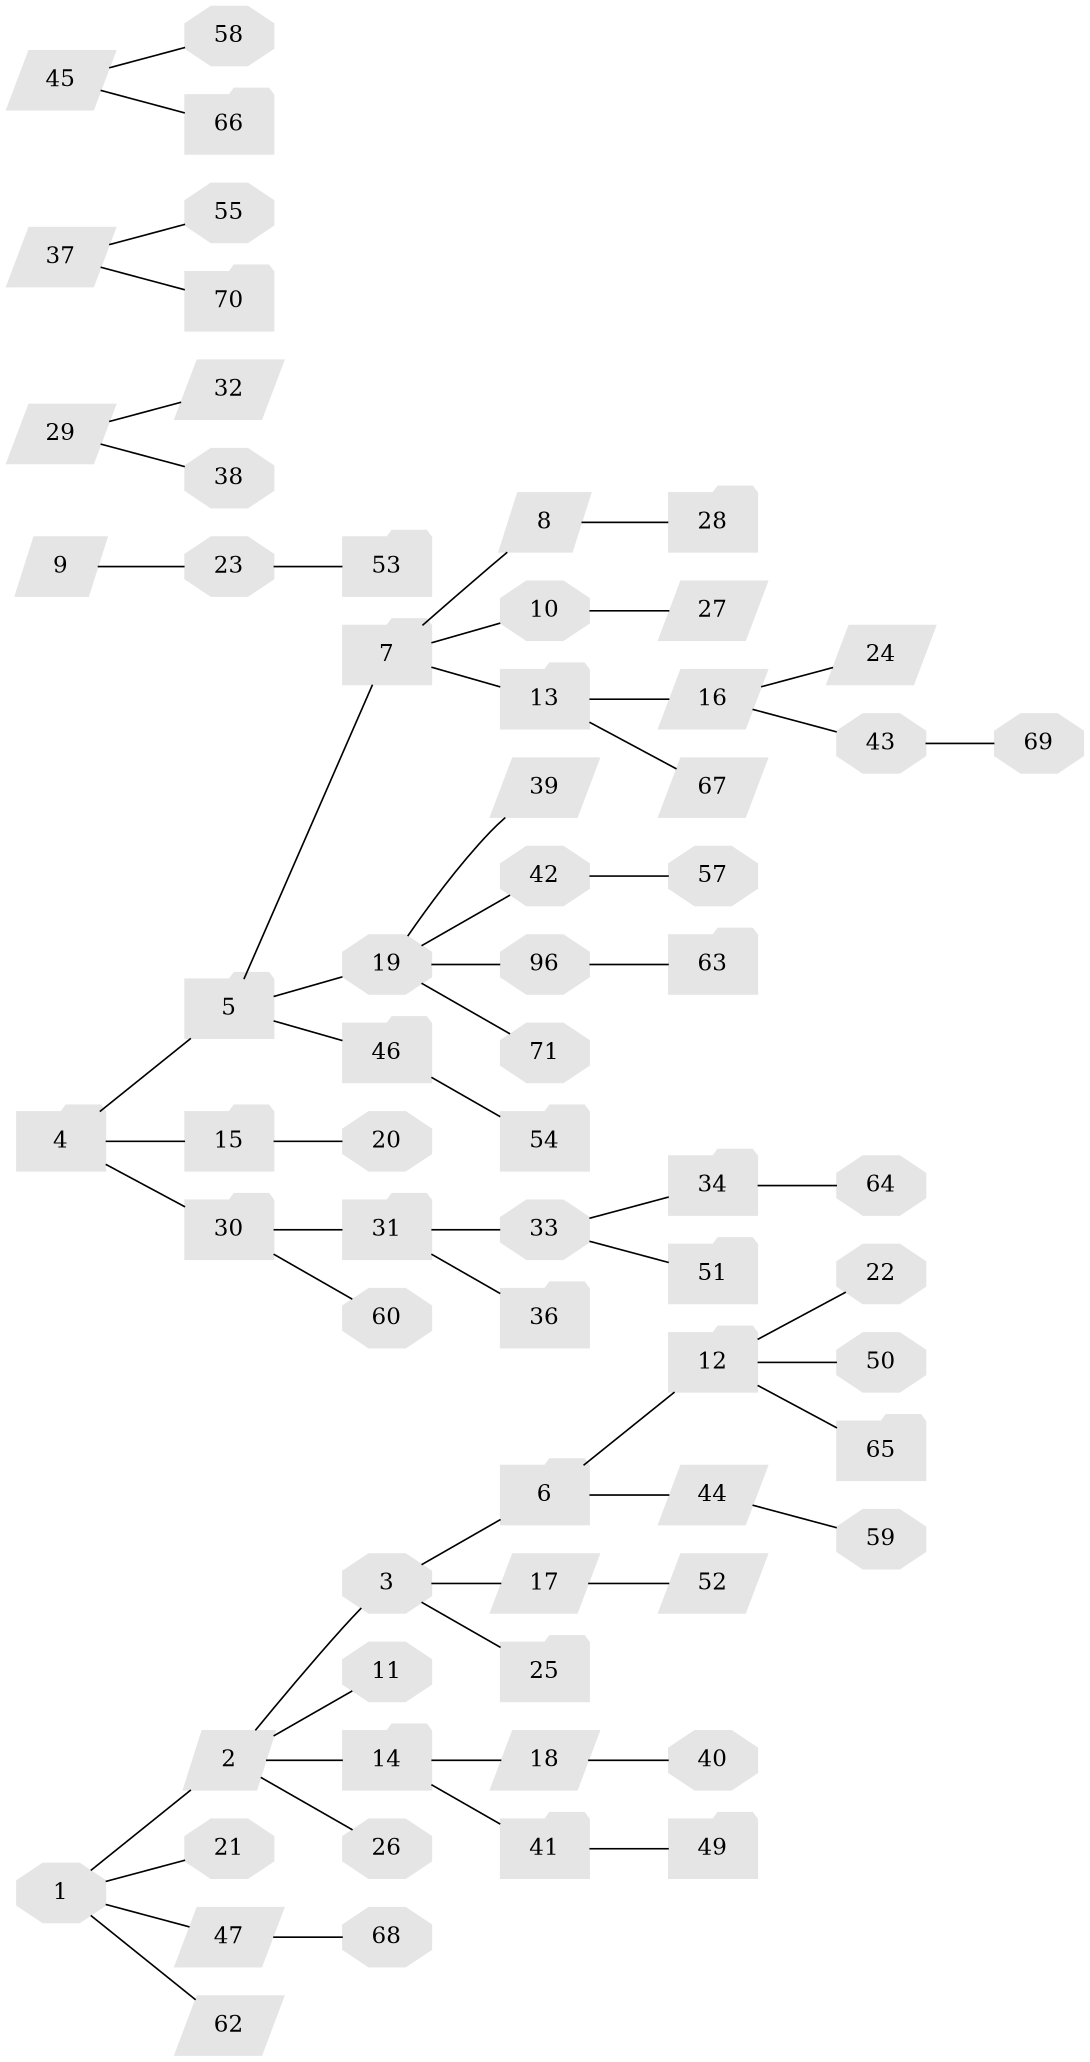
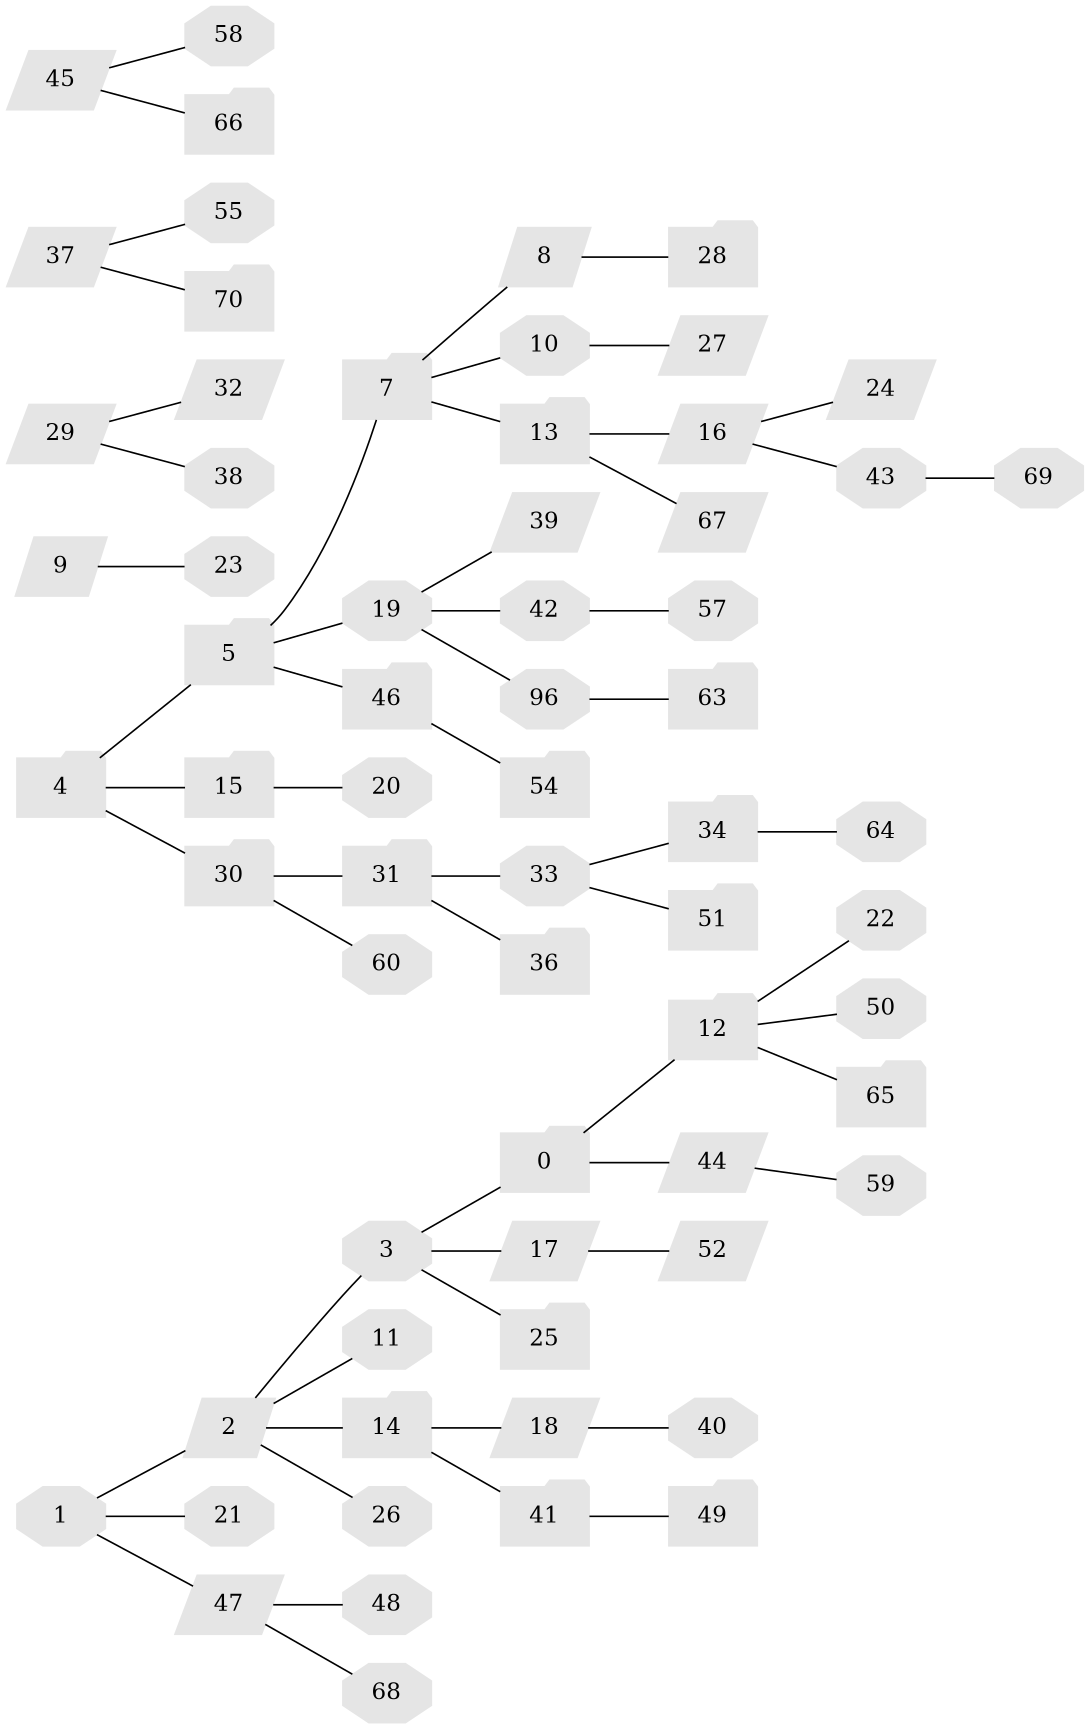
(387, 567) -> none
(545, 1053) -> none
(545, 1495) -> (545, 1163)
none -> (387, 1605)
(229, 2026) -> none
